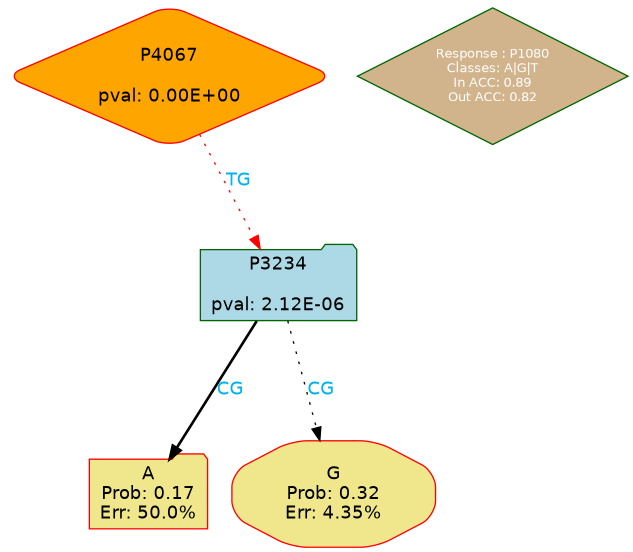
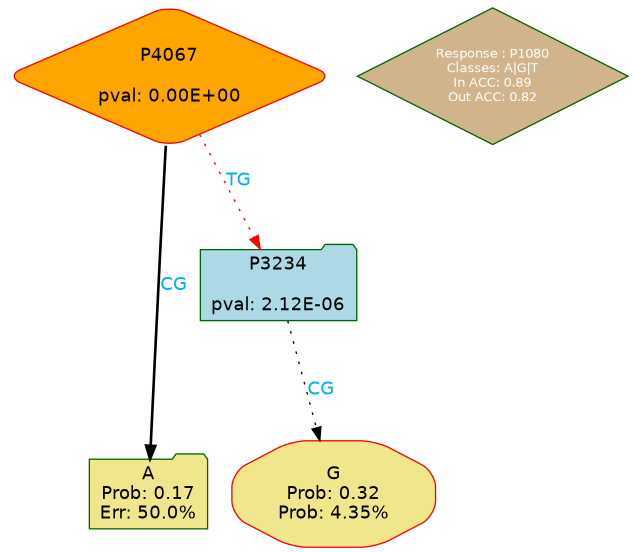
(217, 384) -> (158, 296)
(148, 494) -> (148, 494)
(334, 494) -> (334, 494)
